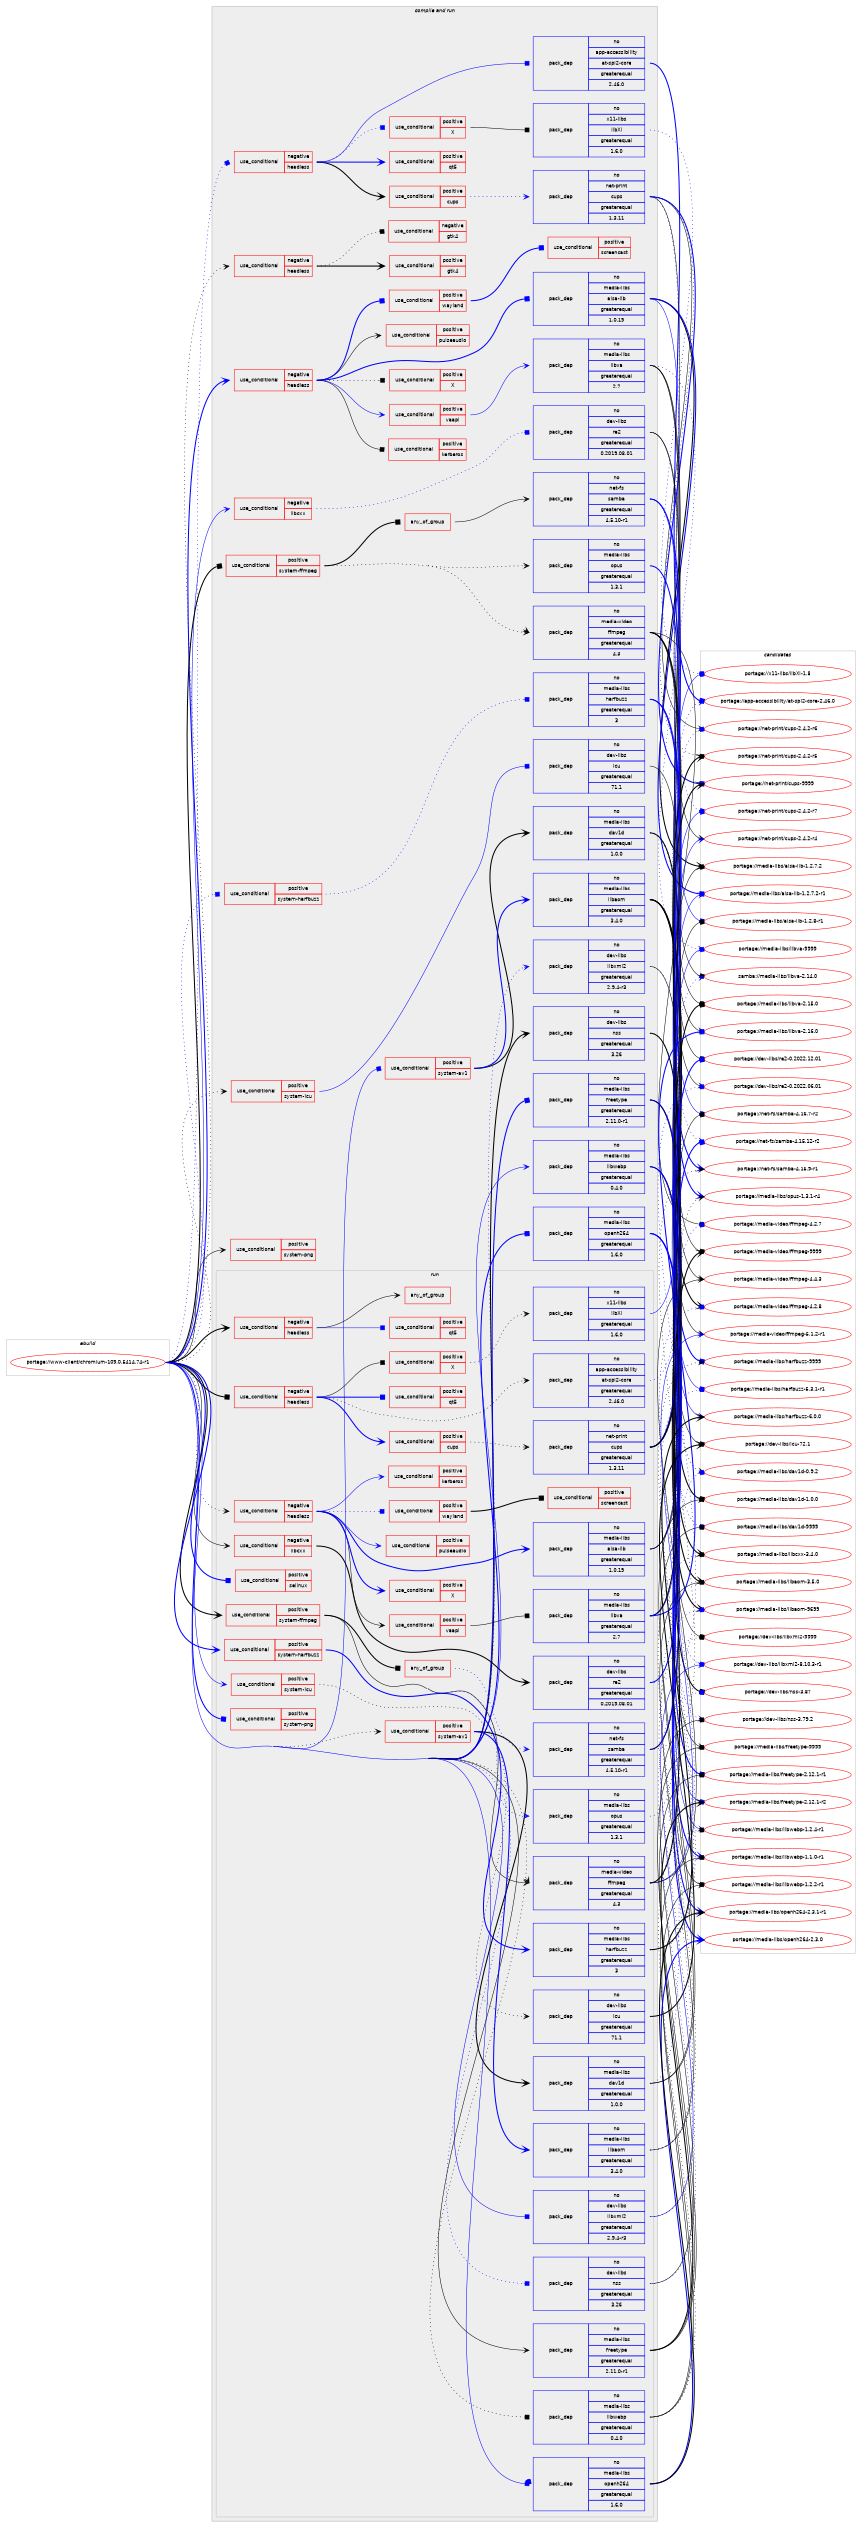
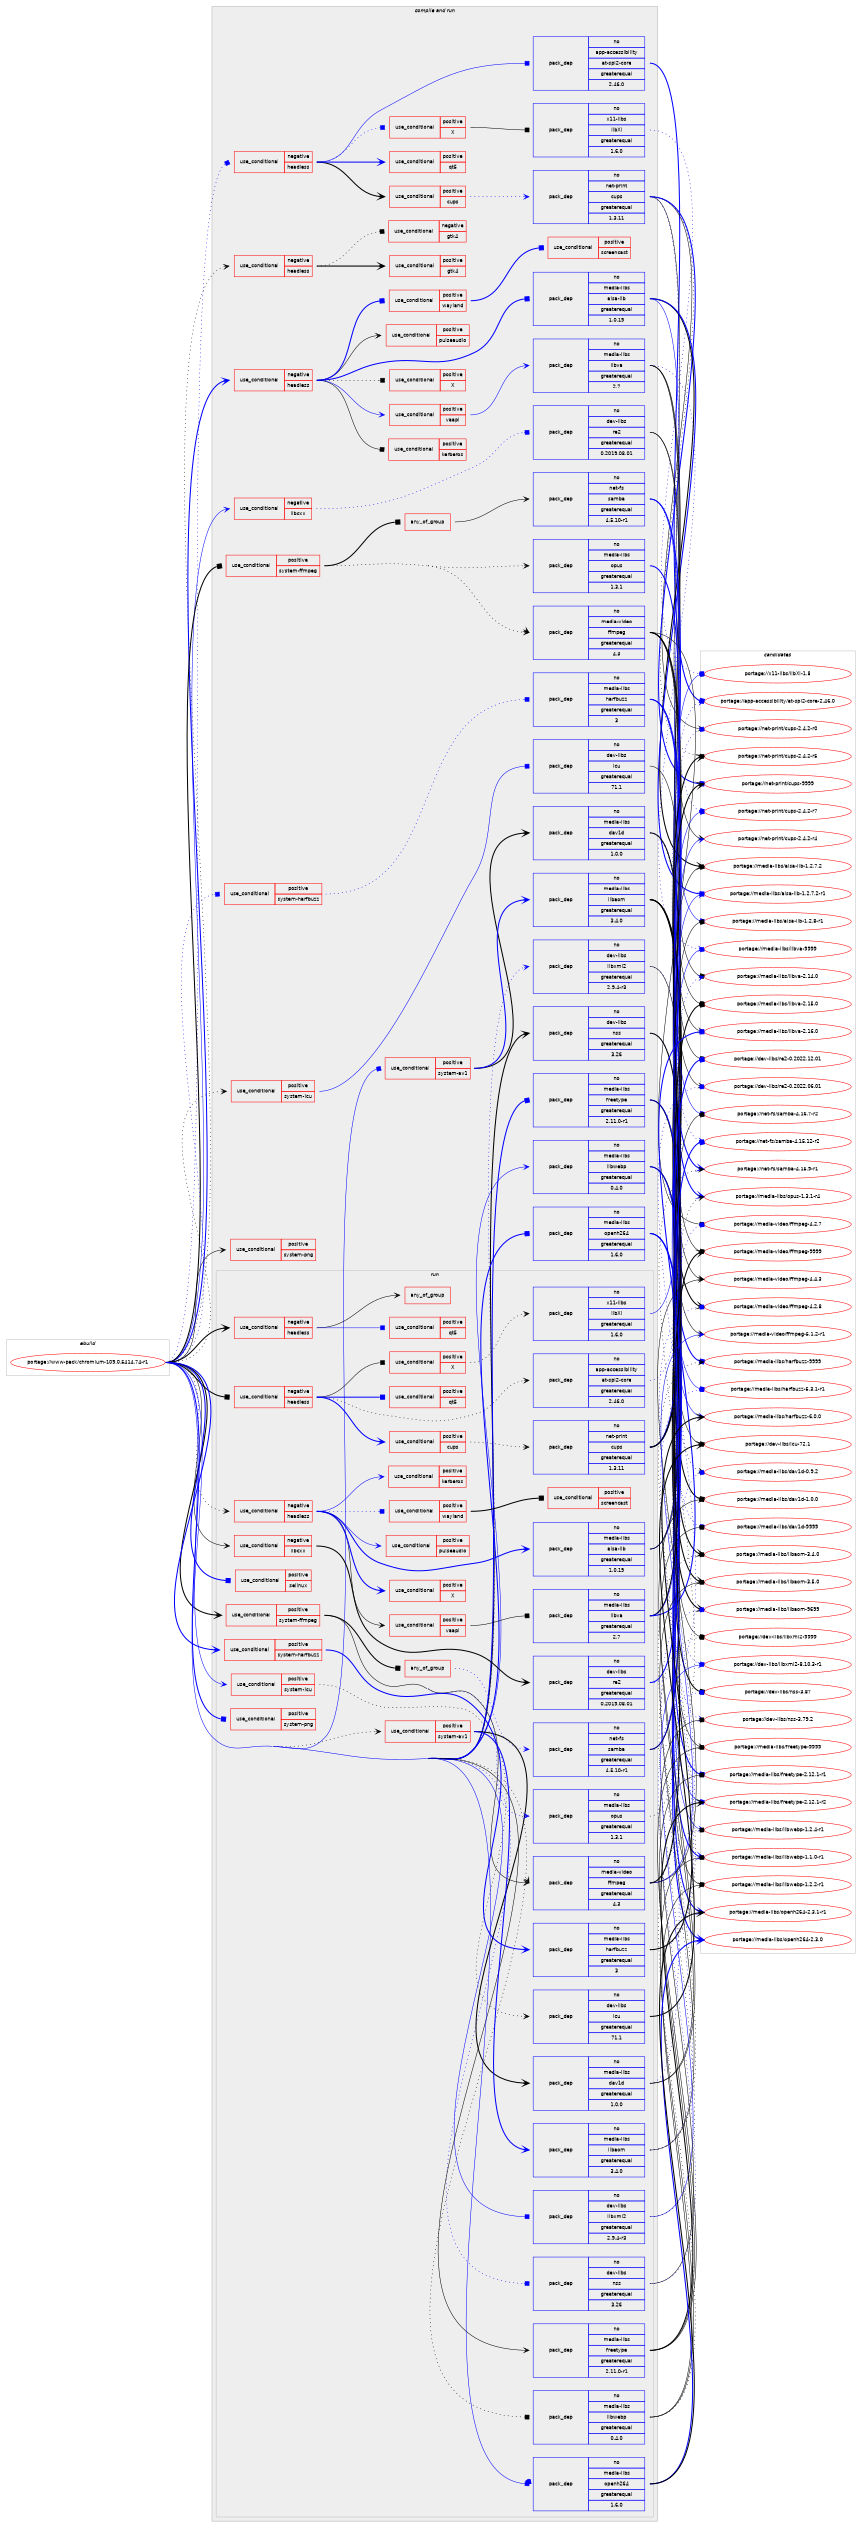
(778, 729) -> (778, 729)
(778, 977) -> (778, 977)
(88, 1362) -> (88, 1362)
(778, 1555) -> (778, 1555)
